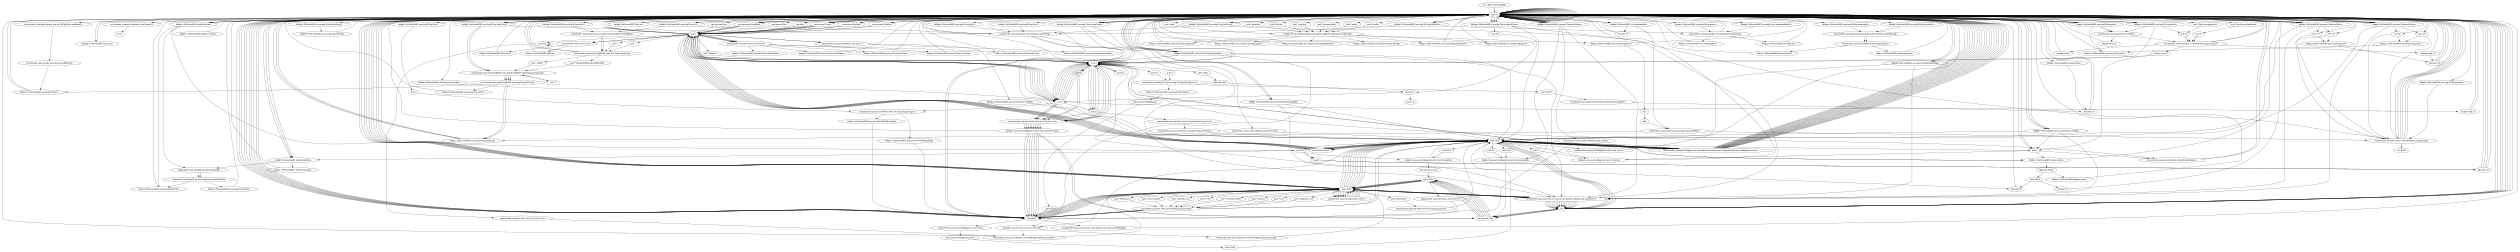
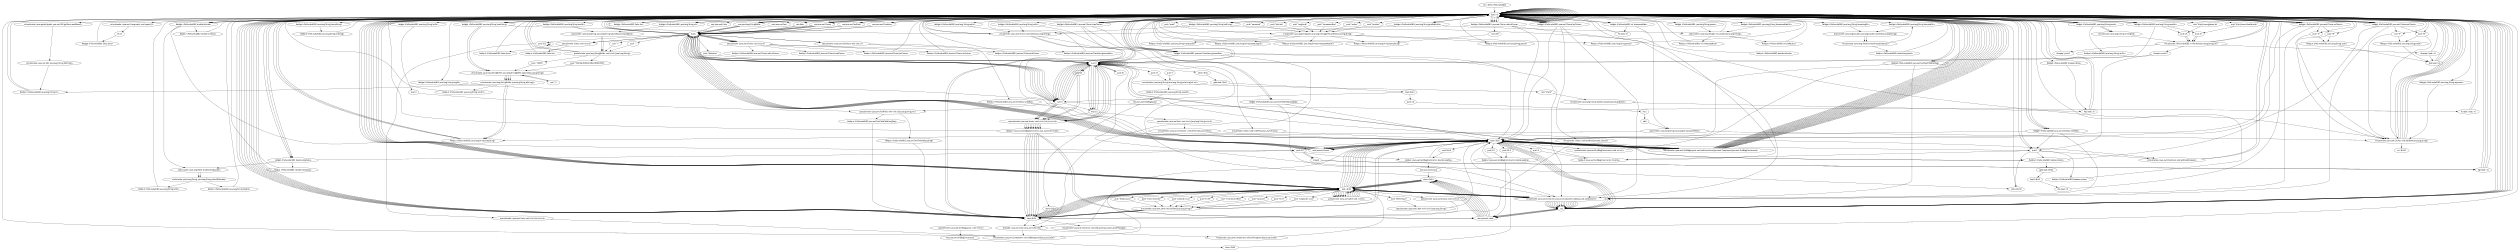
(1162, 15) -> none
(785, 16) -> (110, 38)
(1806, 17) -> none
(2137, 29) -> (2180, 29)
(894, 30) -> (1096, 43)
(1443, 44) -> none
(2109, 44) -> none
(1820, 49) -> (1904, 39)
(2254, 49) -> (2414, 55)
(1644, 71) -> (1528, 107)
(1502, 74) -> (1453, 38)
(1535, 97) -> (1533, 87)
(159, 101) -> (195, 29)
(807, 155) -> (805, 155)
(2057, 174) -> (2065, 154)
(2026, 184) -> (2018, 166)
(1434, 189) -> (1387, 194)
(1001, 223) -> (1027, 223)
